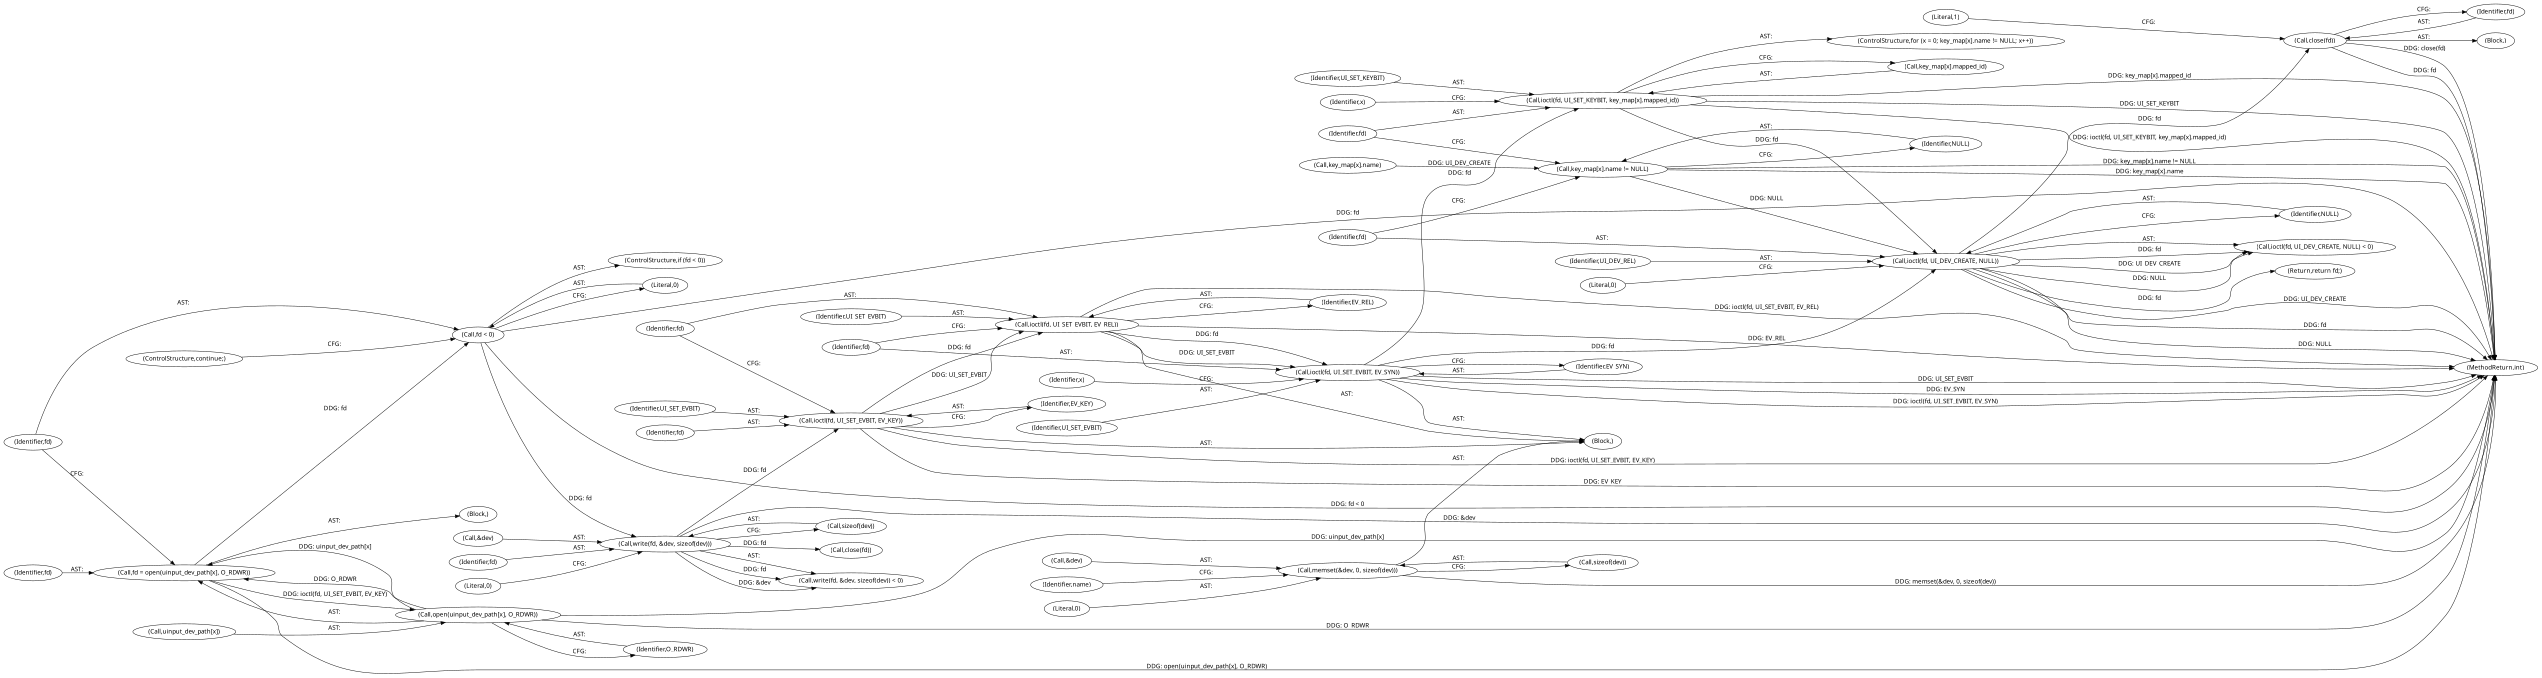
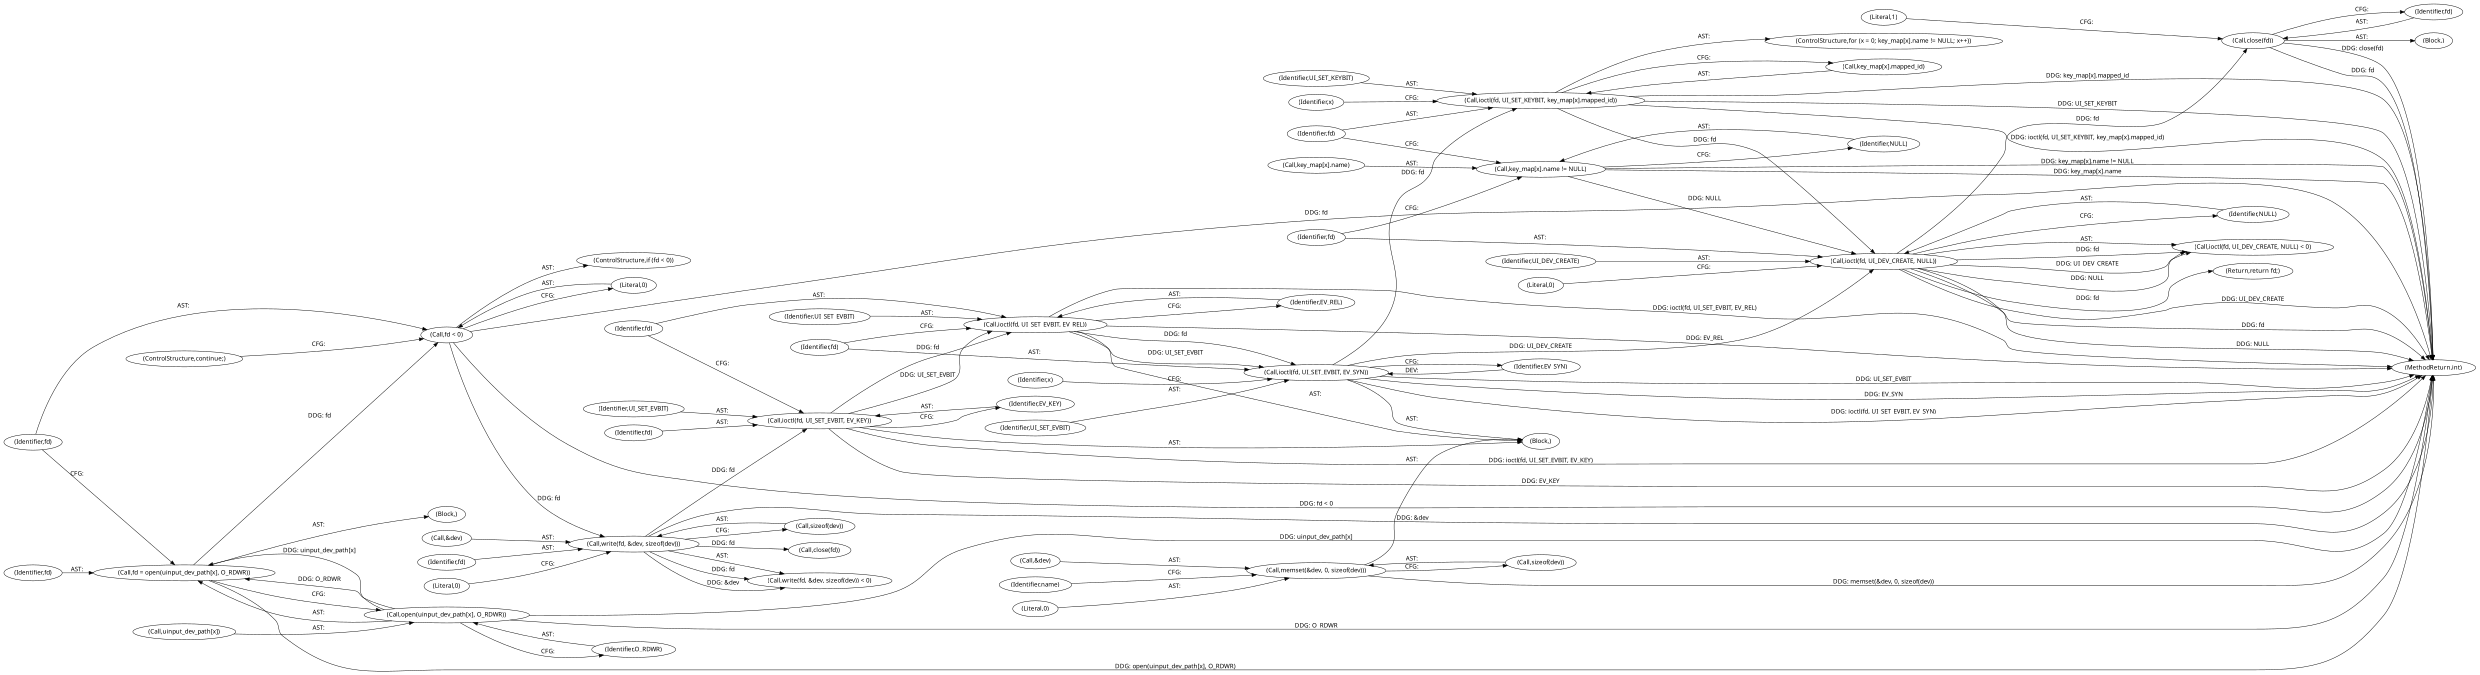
(1459, 163) -> (1413, 164)
(1603, 261) -> (1541, 261)
(1603, 347) -> (1541, 346)
(1459, 371) -> (1413, 371)
(335, 594) -> (320, 594)
